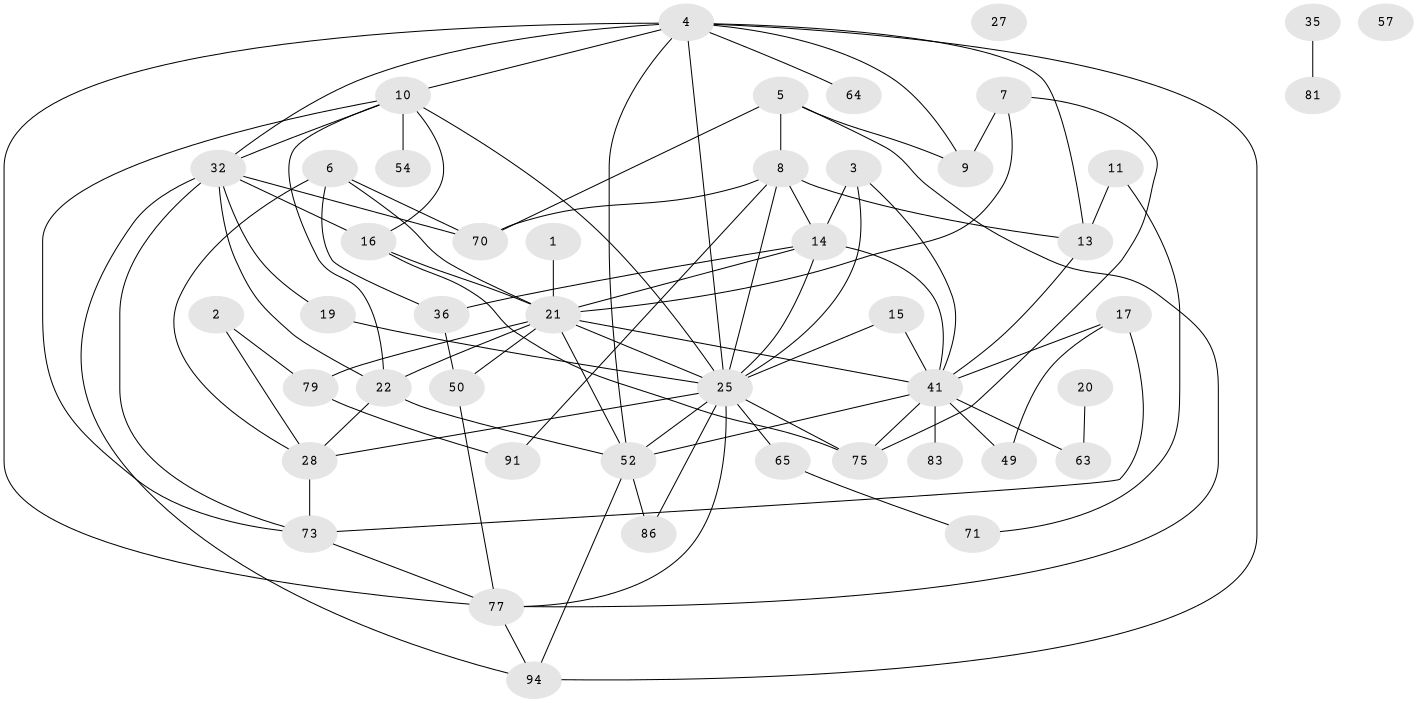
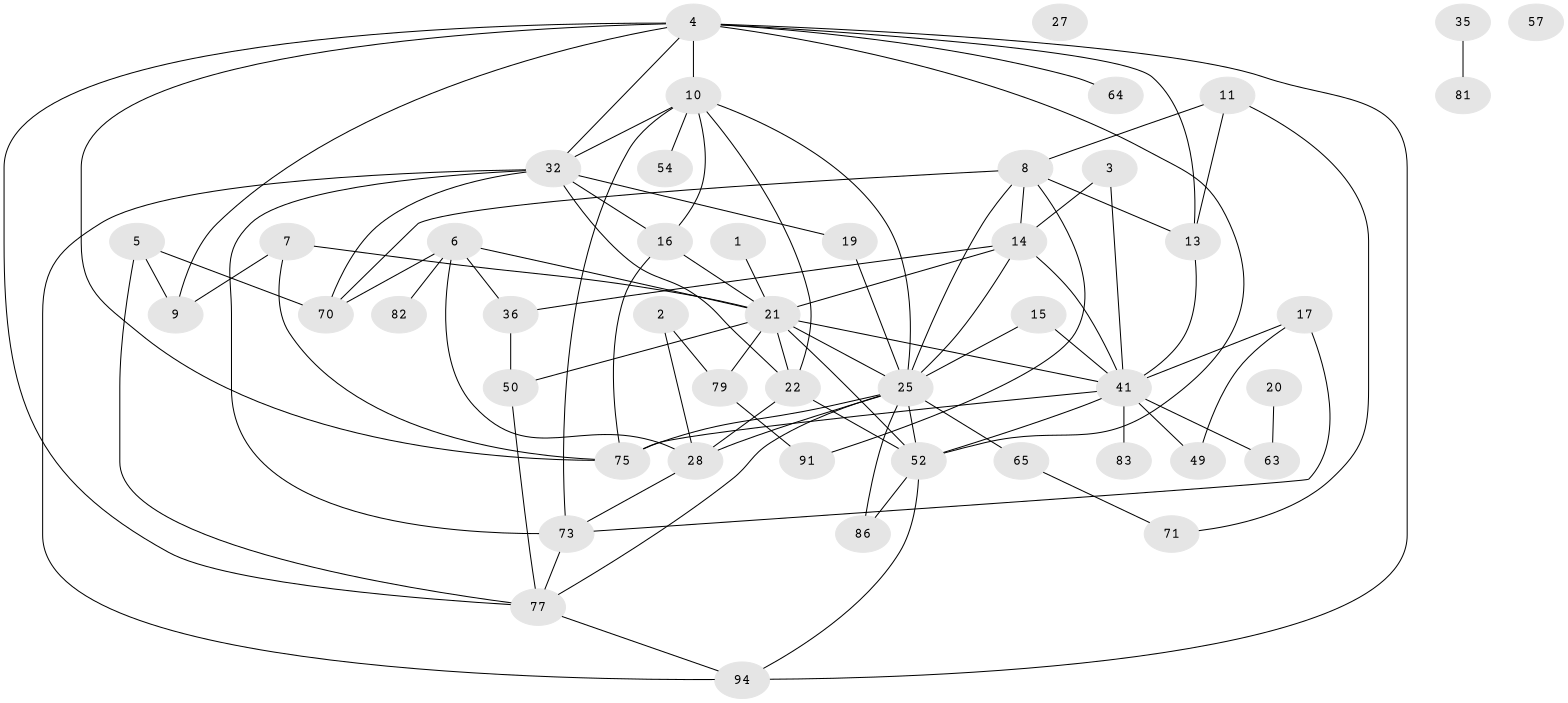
(781, 132) -> (1126, 132)
(706, 205) -> (81, 189)
(835, 299) -> none
none -> (399, 315)
